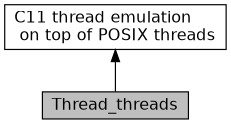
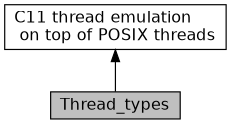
(115, 105) -> (115, 105)
